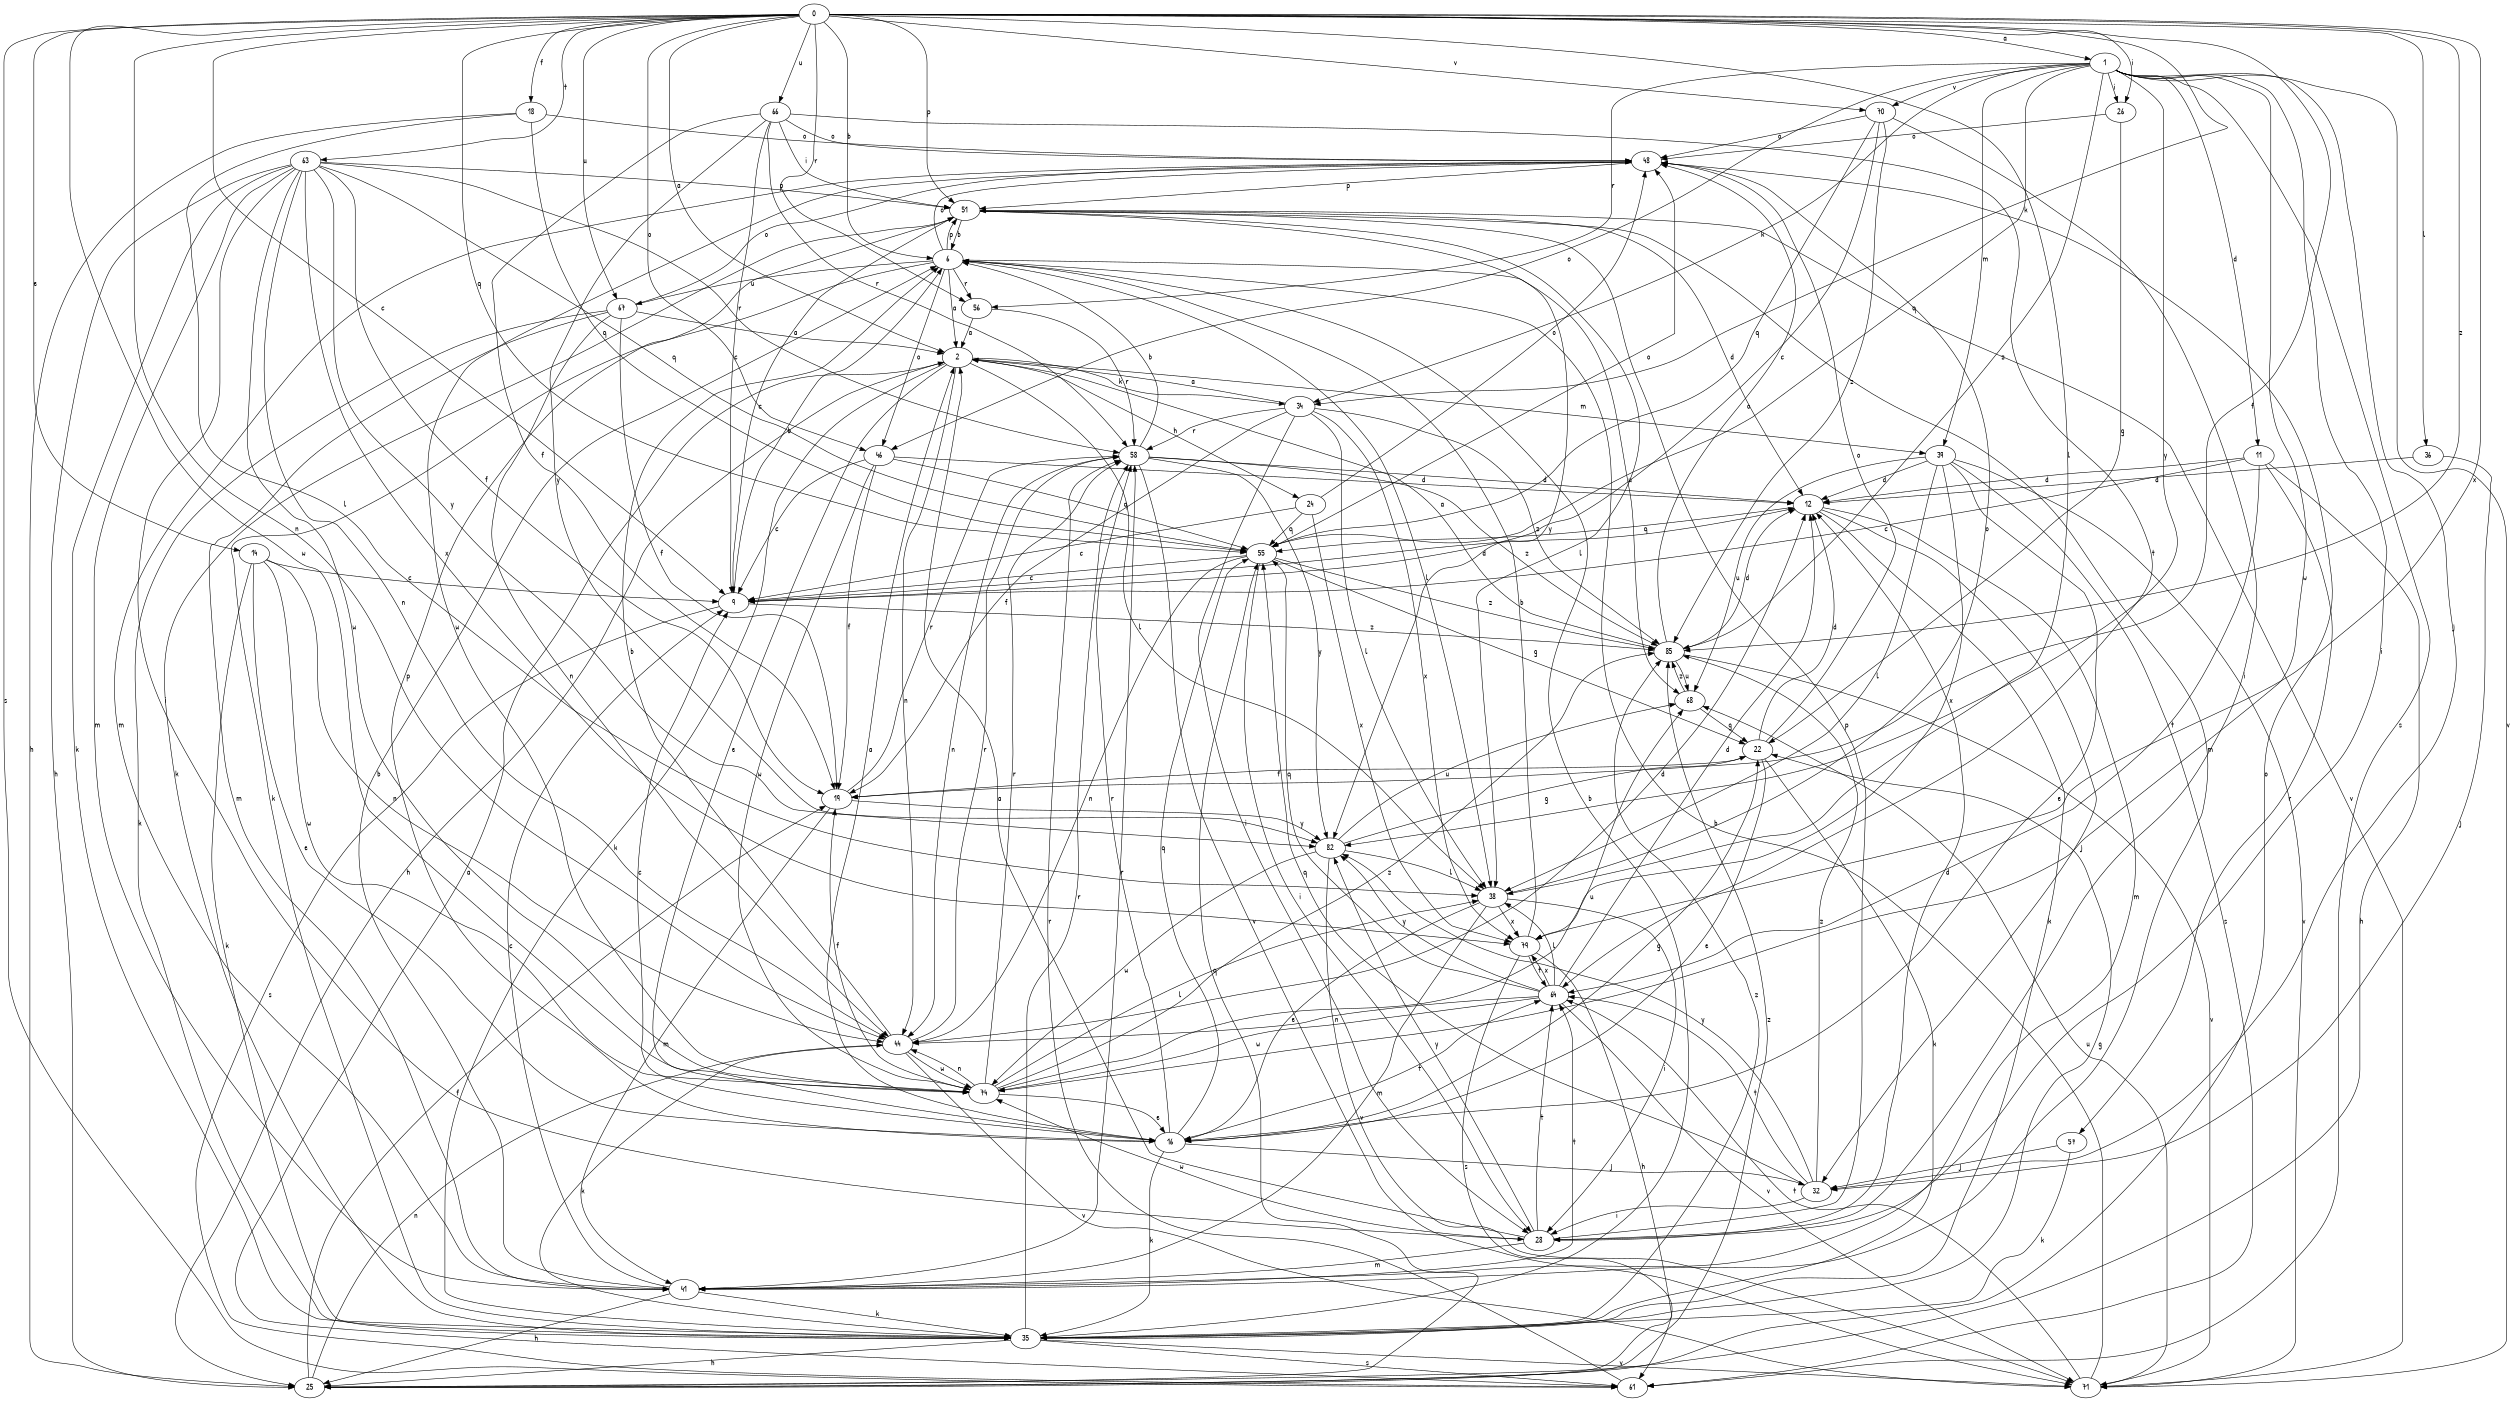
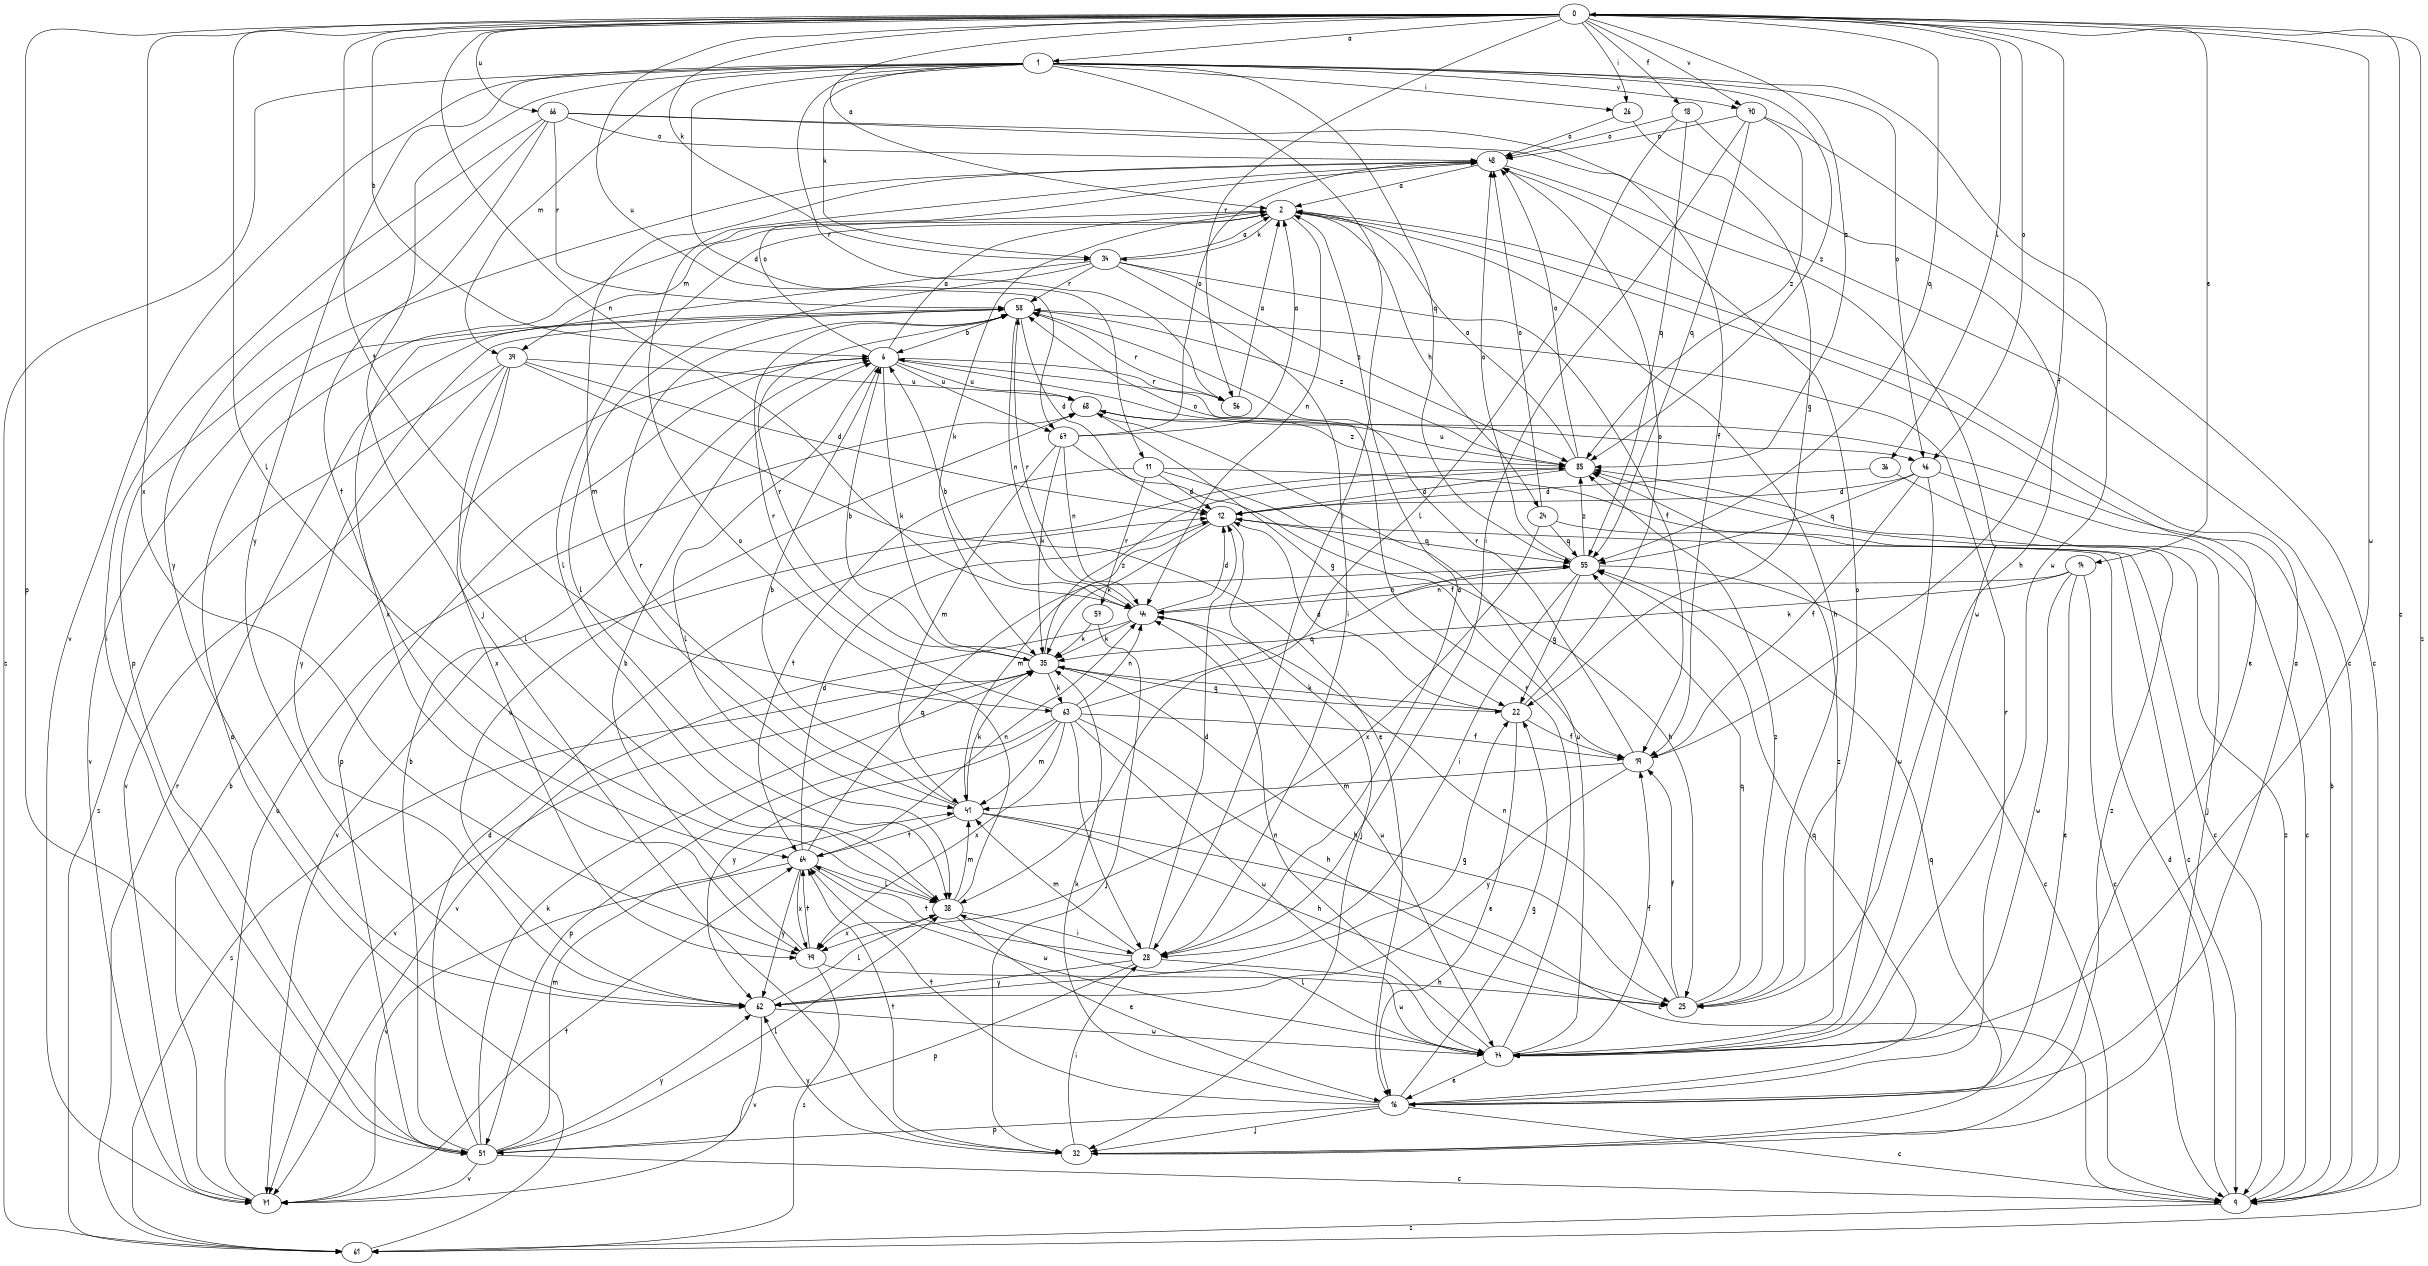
none -> (1390, 185)
(2307, 302) -> (2063, 307)
(1330, 848) -> (760, 1007)
(167, 1064) -> (1054, 686)
